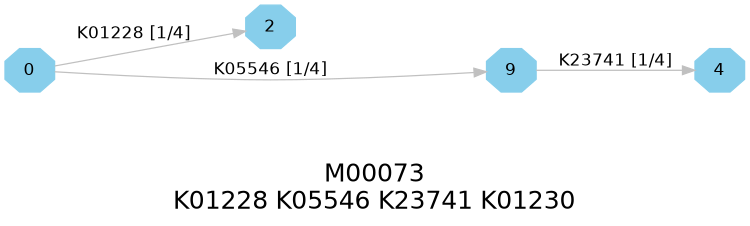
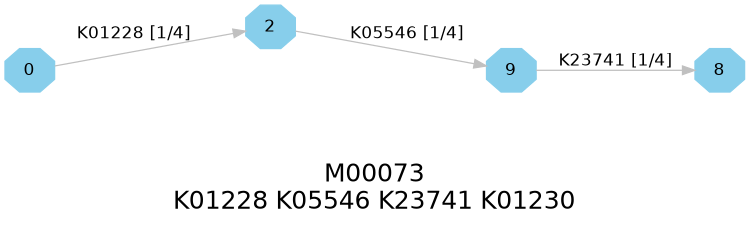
(720, 70) -> (720, 70)
(264, 80) -> (385, 47)
